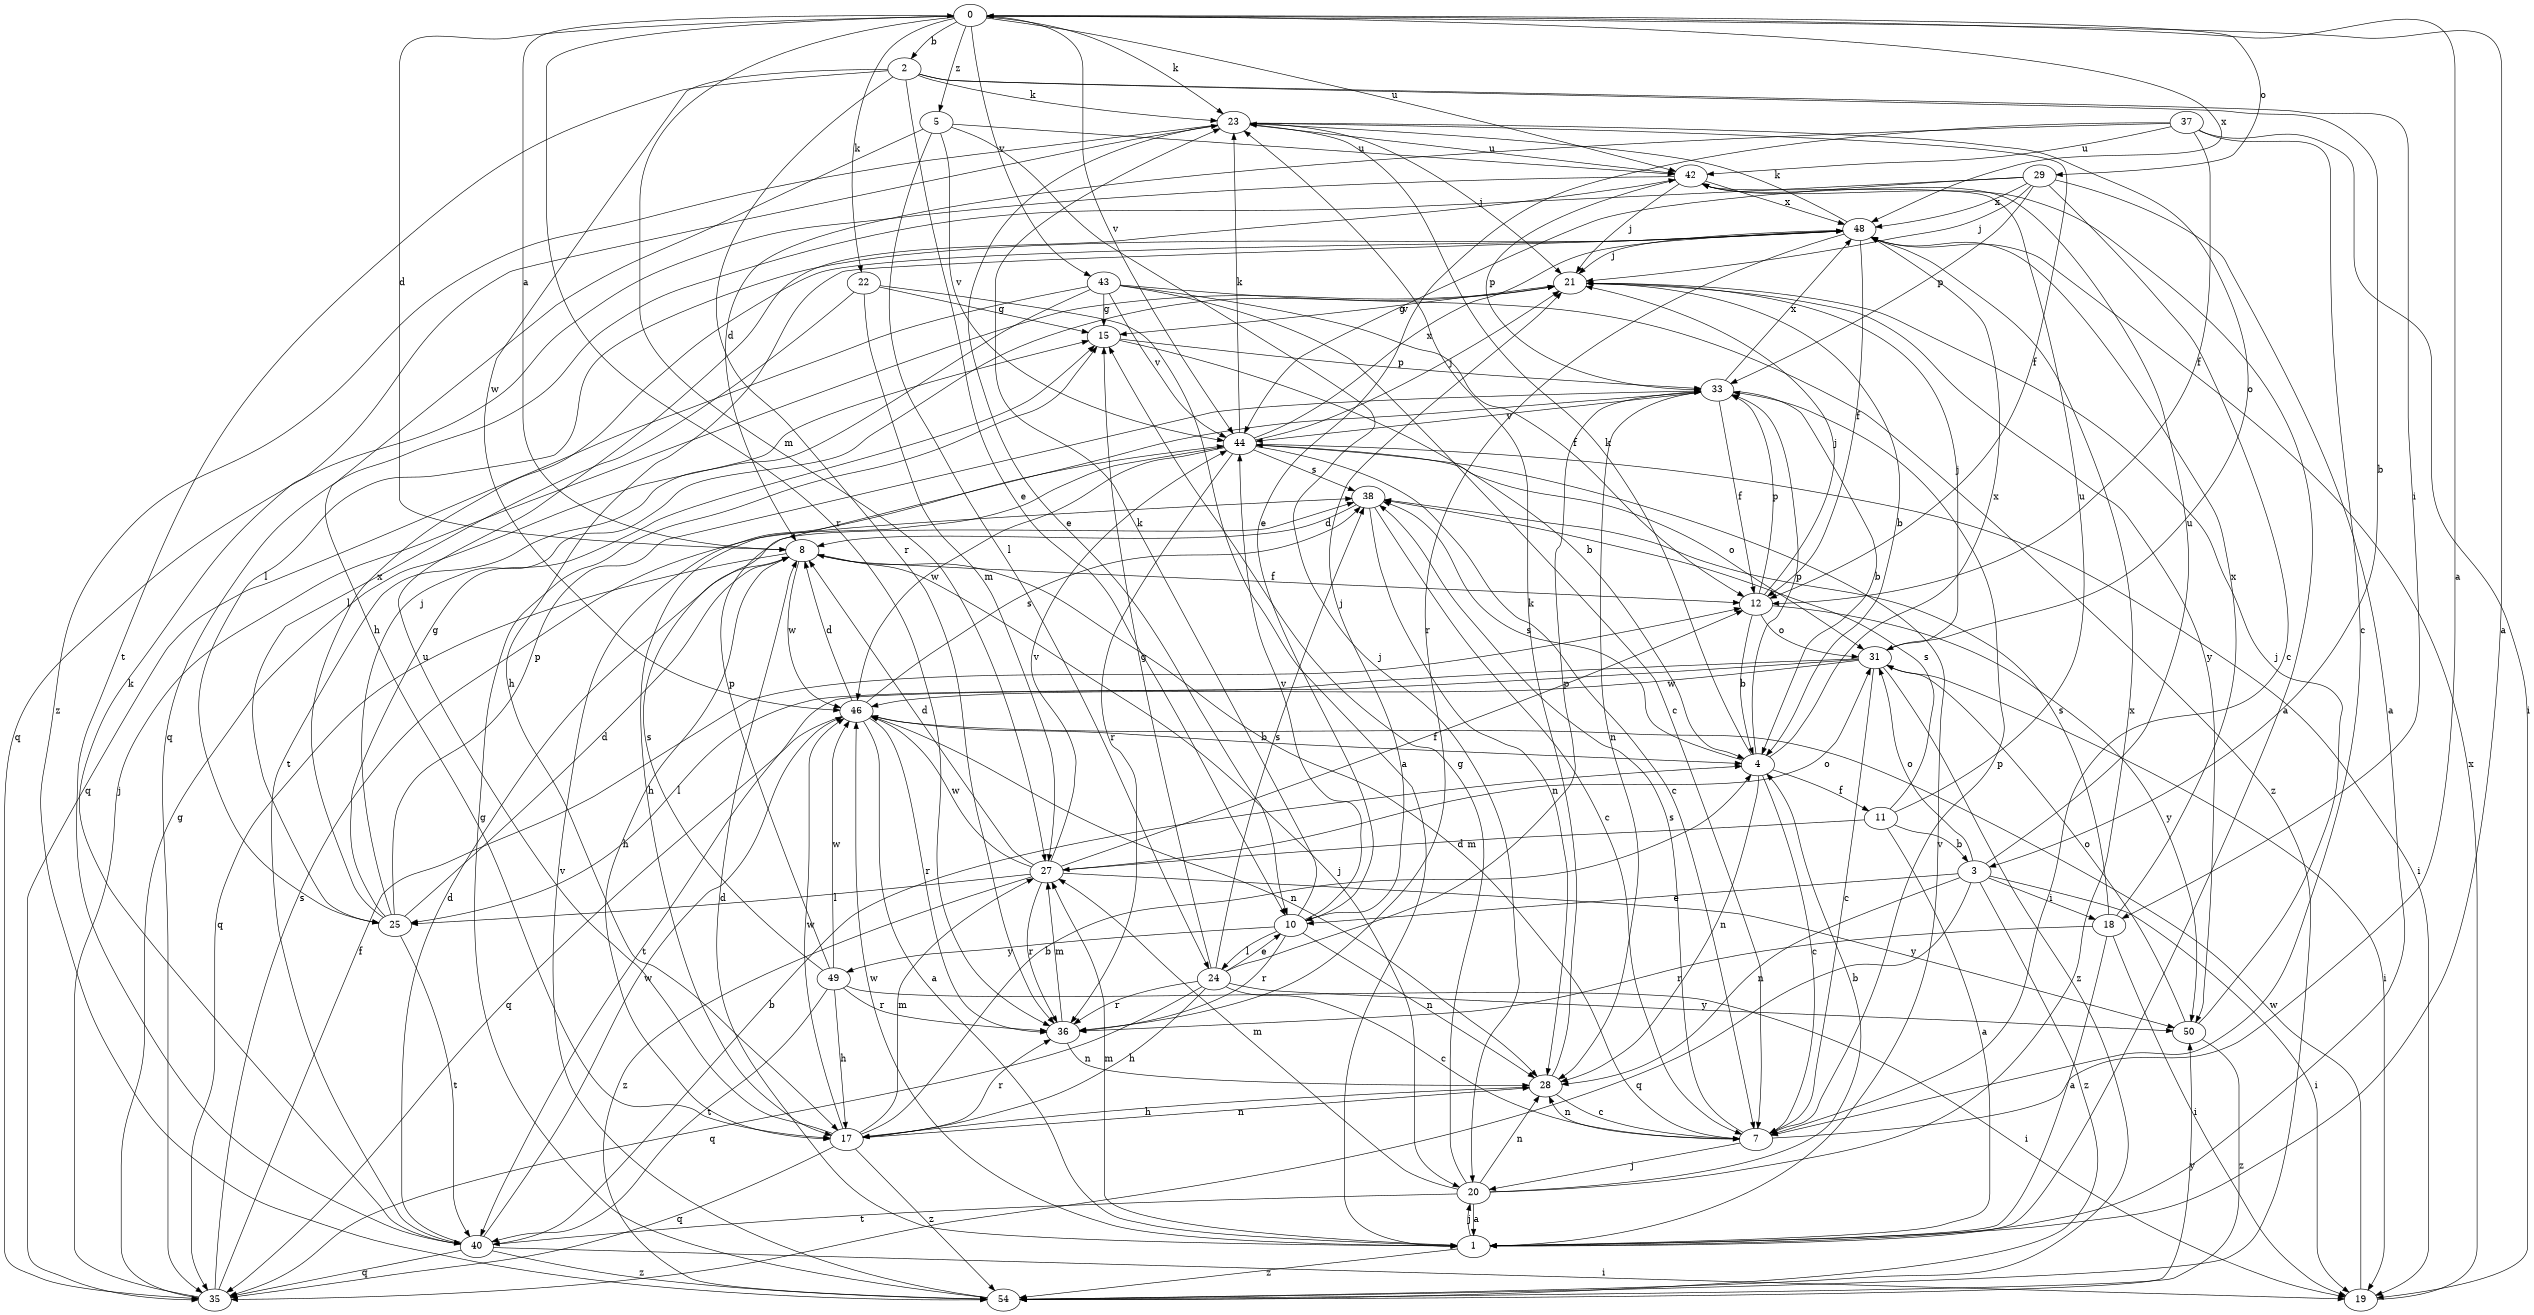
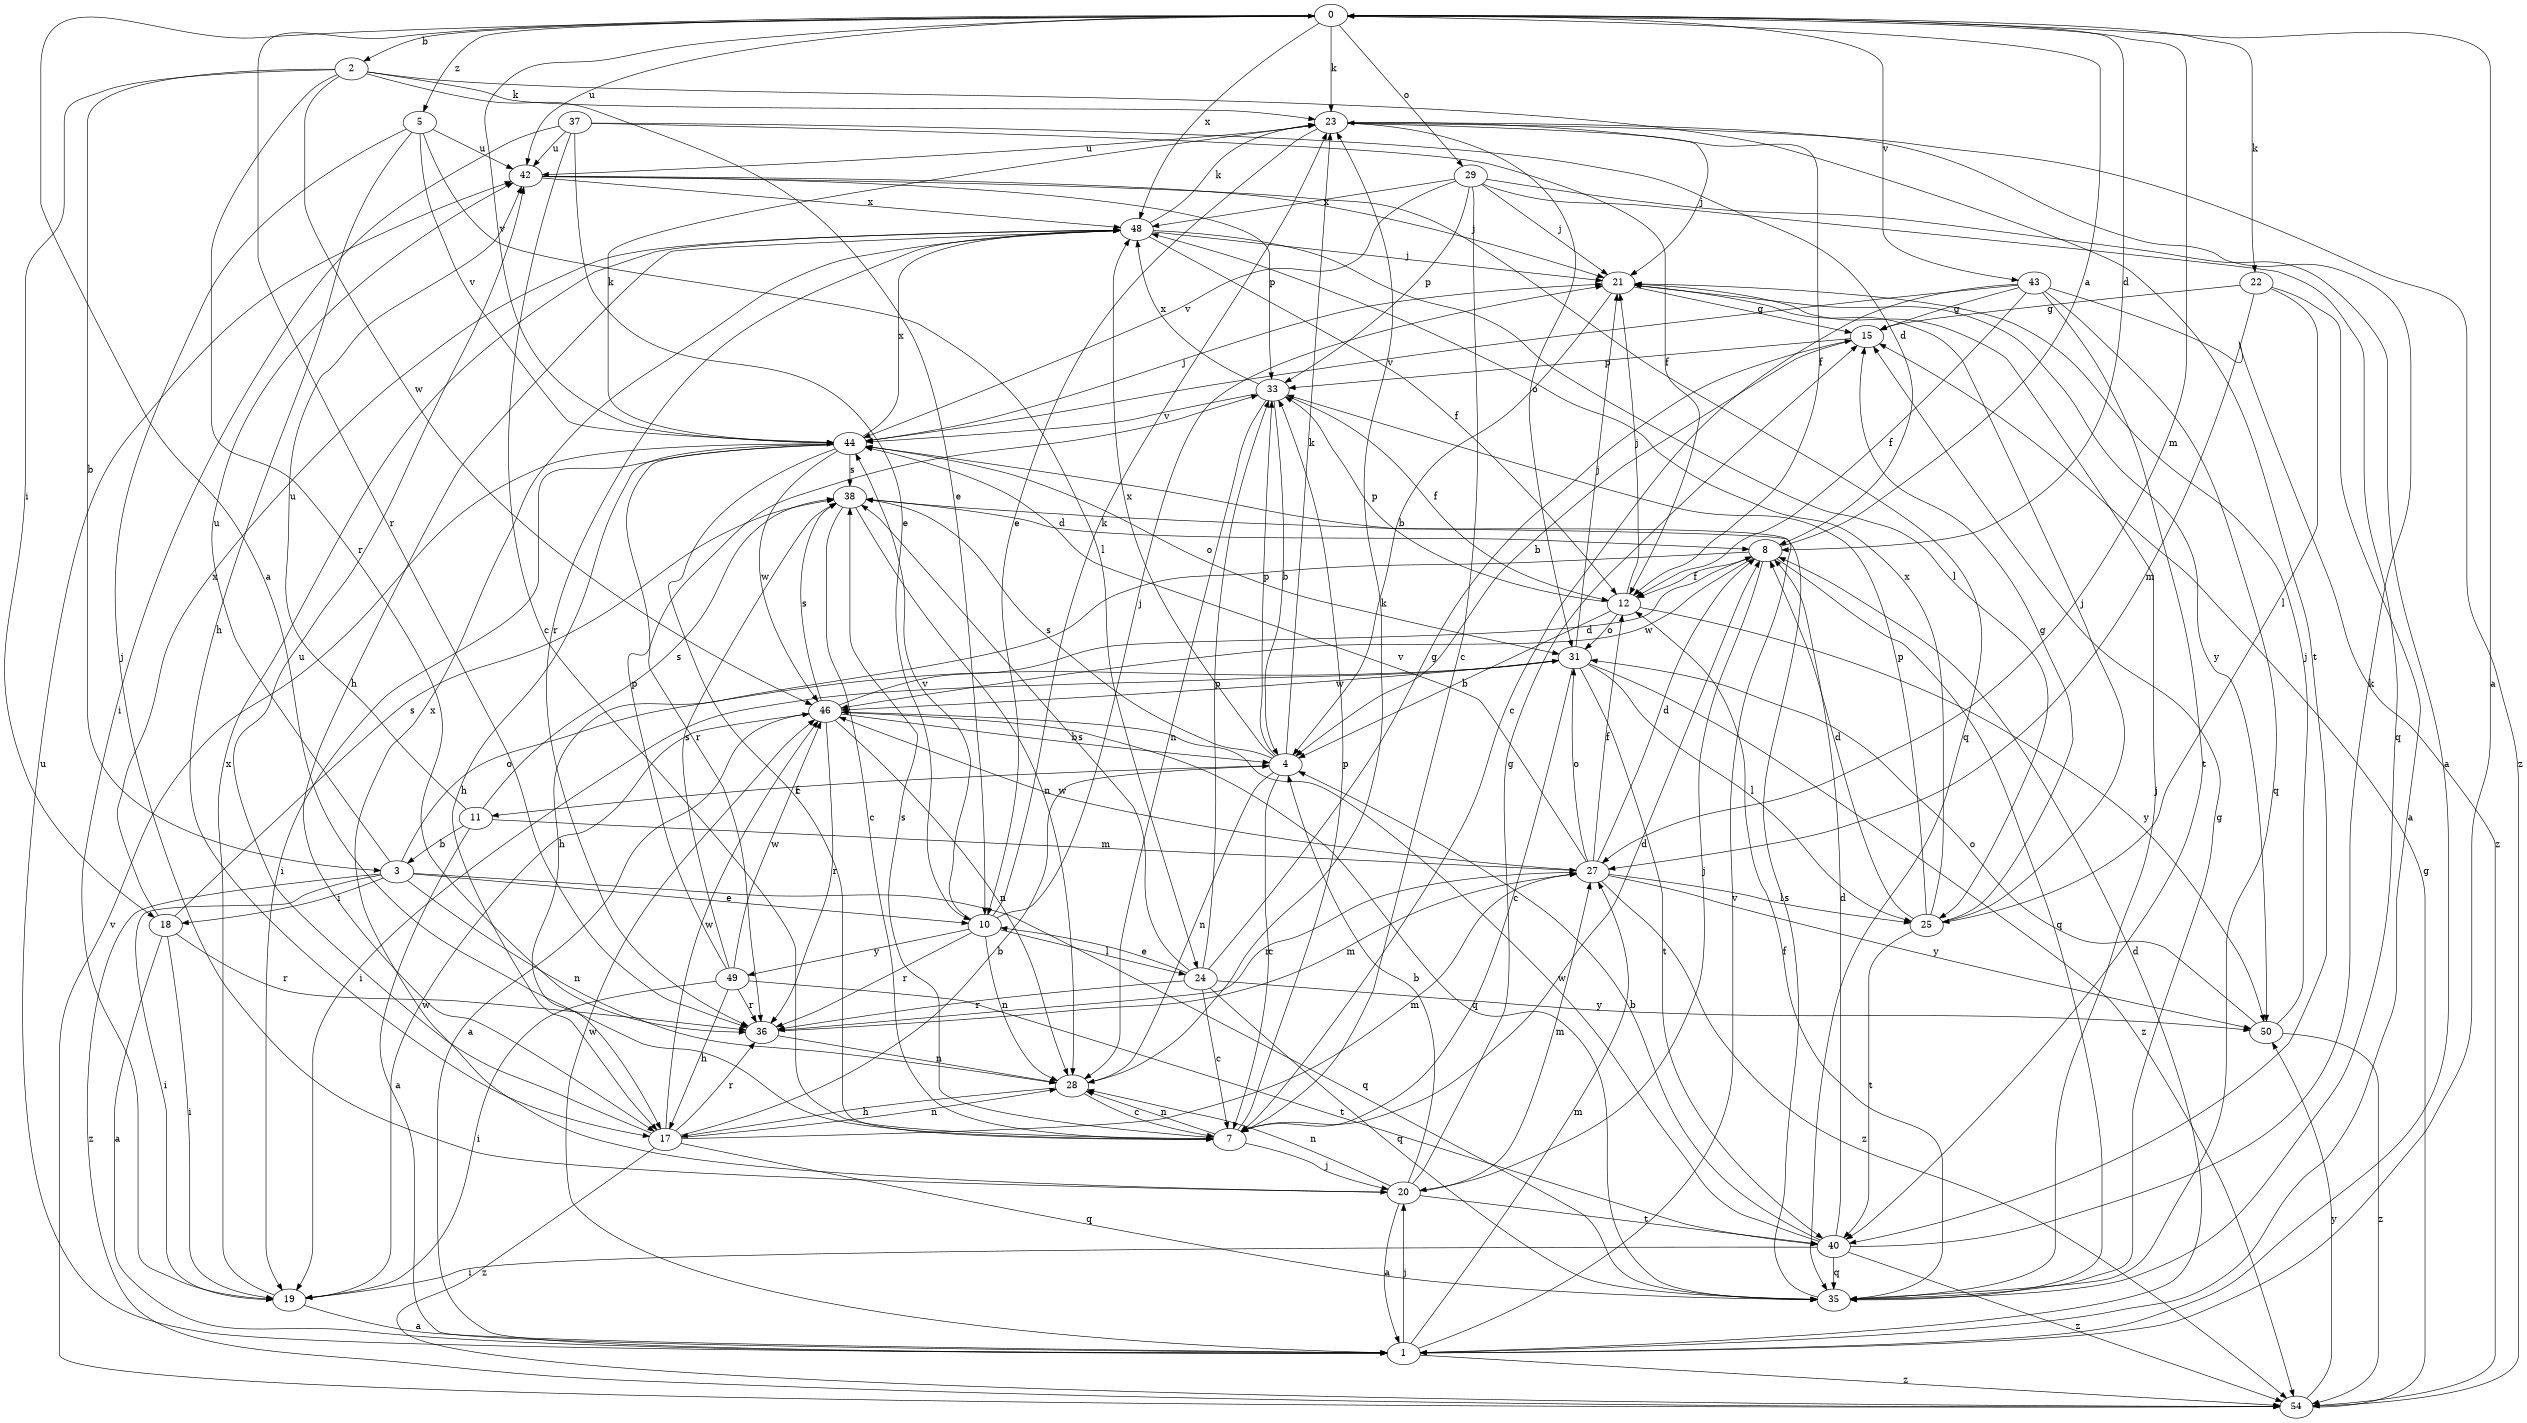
(2285, 711) -> (43, 765)
(1053, 1096) -> none
none -> (841, 1346)
